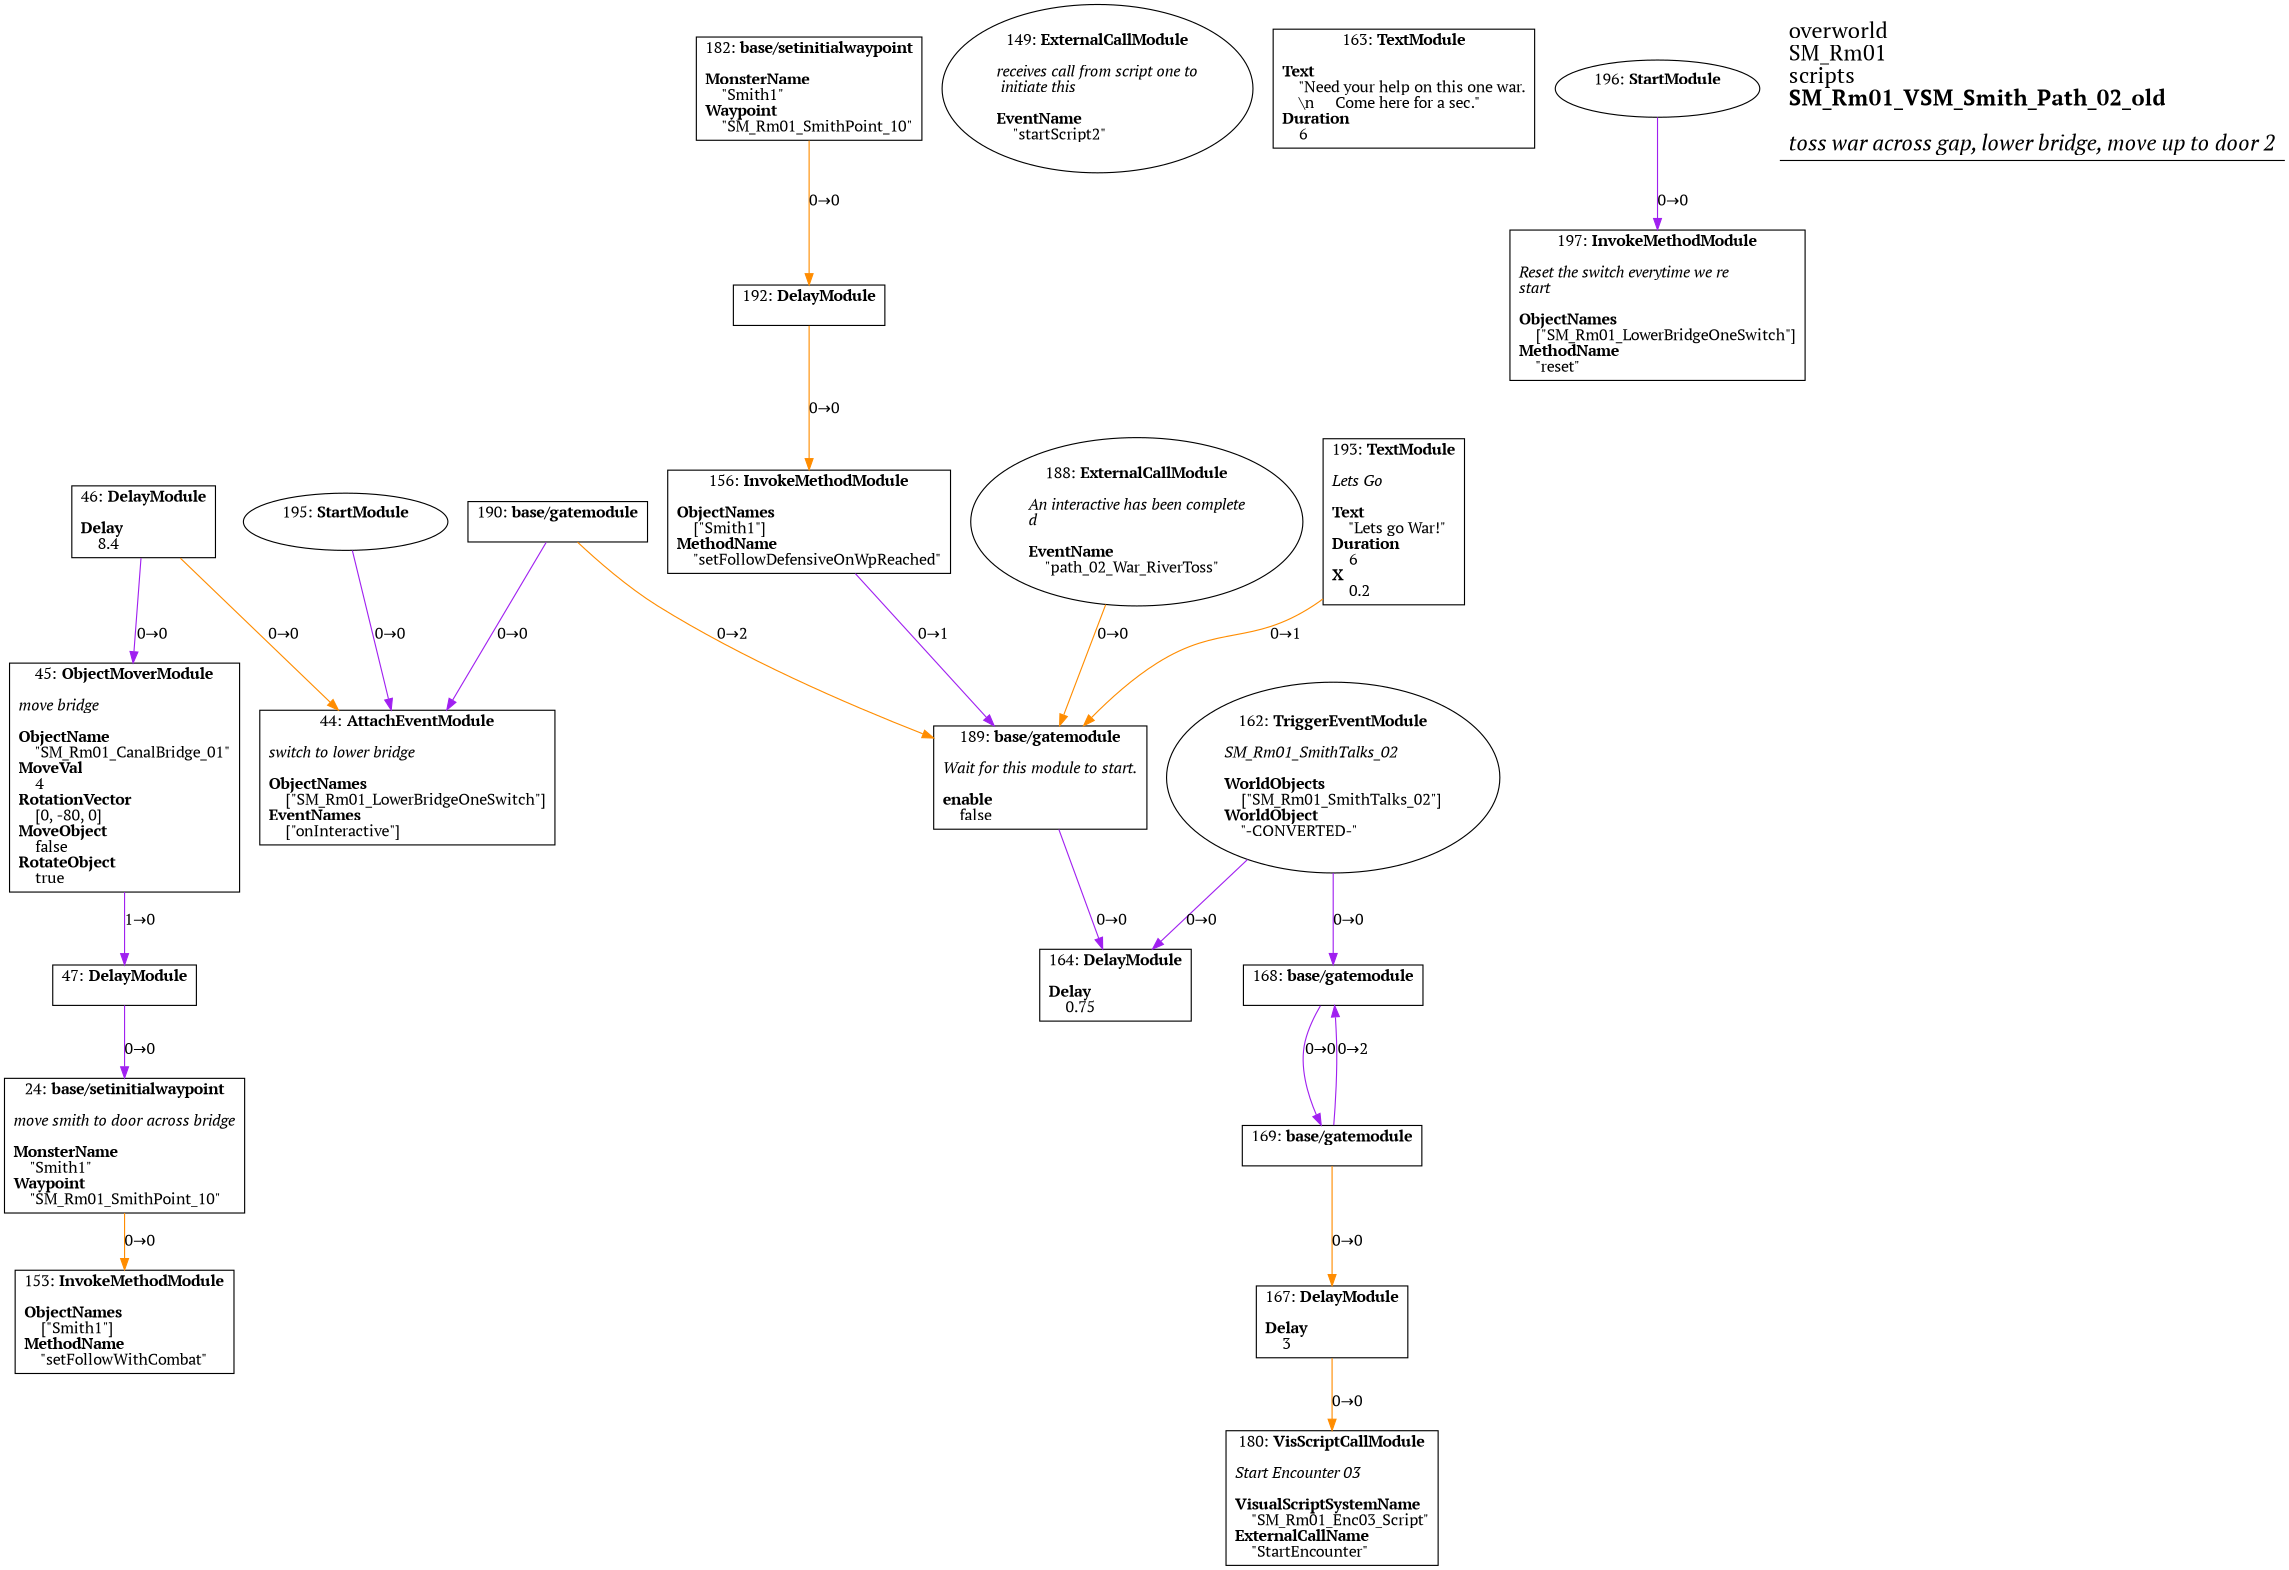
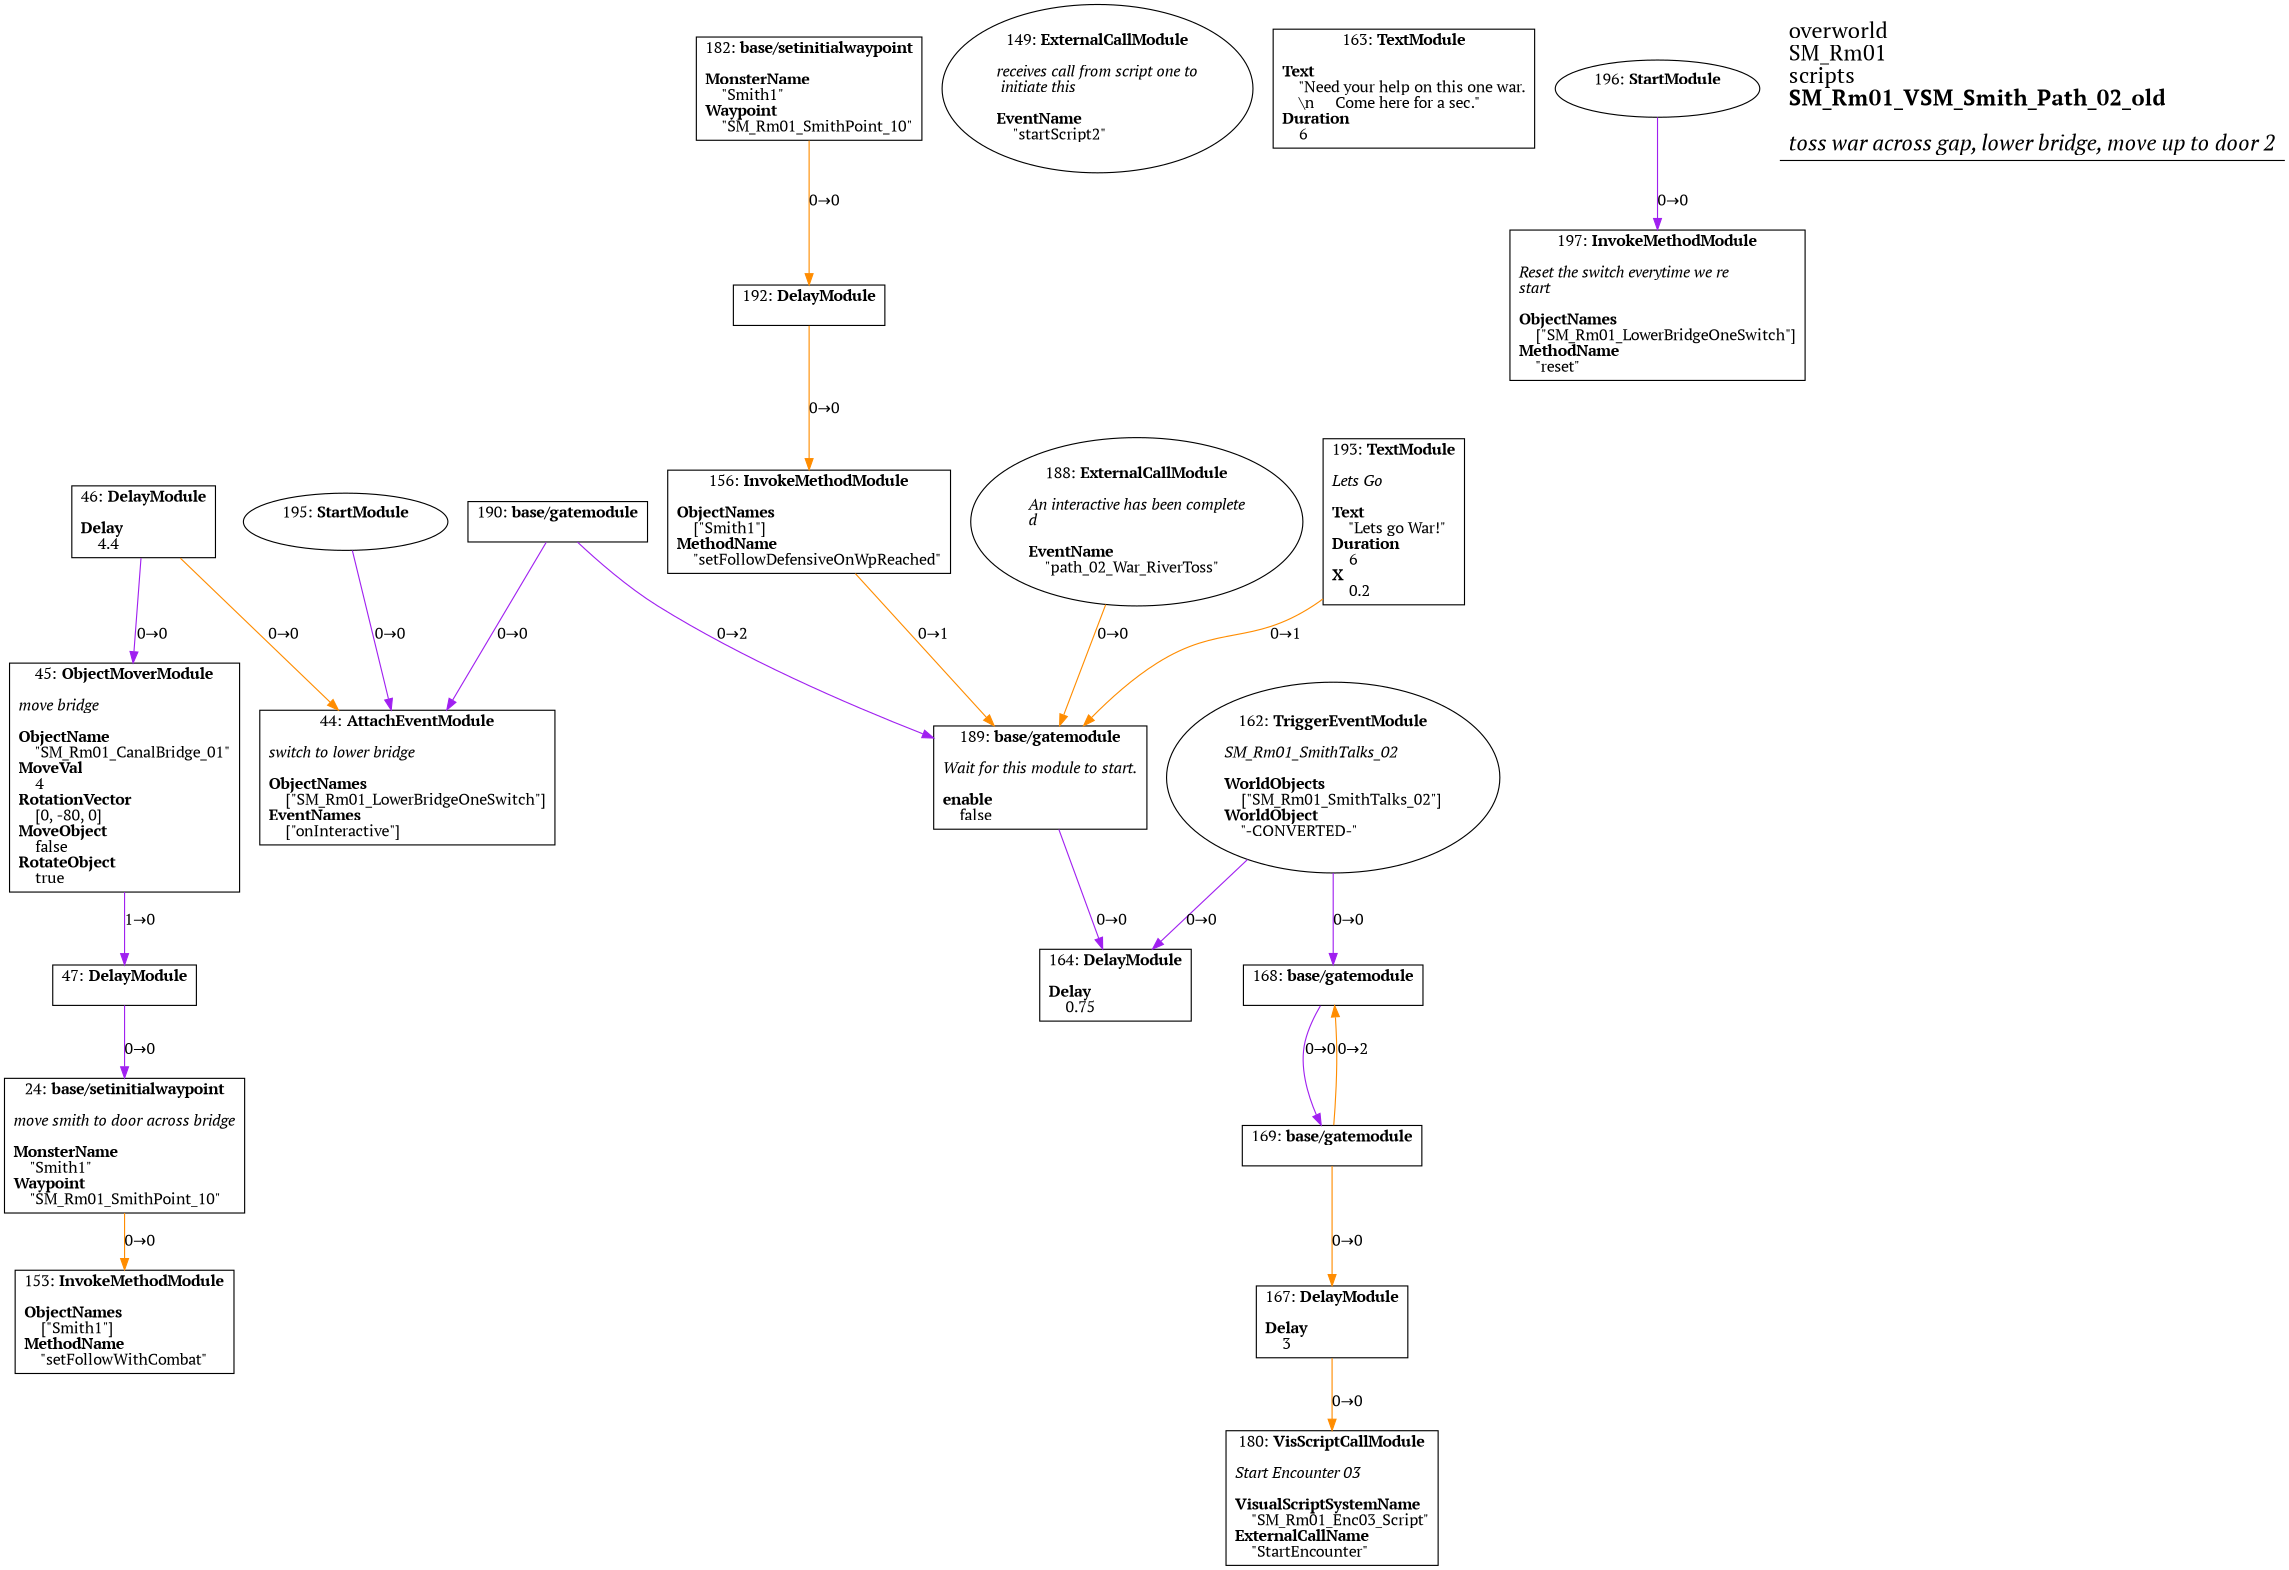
(100, 544) -> (100, 544)
(921, 645) -> (921, 645)
(741, 653) -> (741, 653)
(1337, 1071) -> (1337, 1071)
